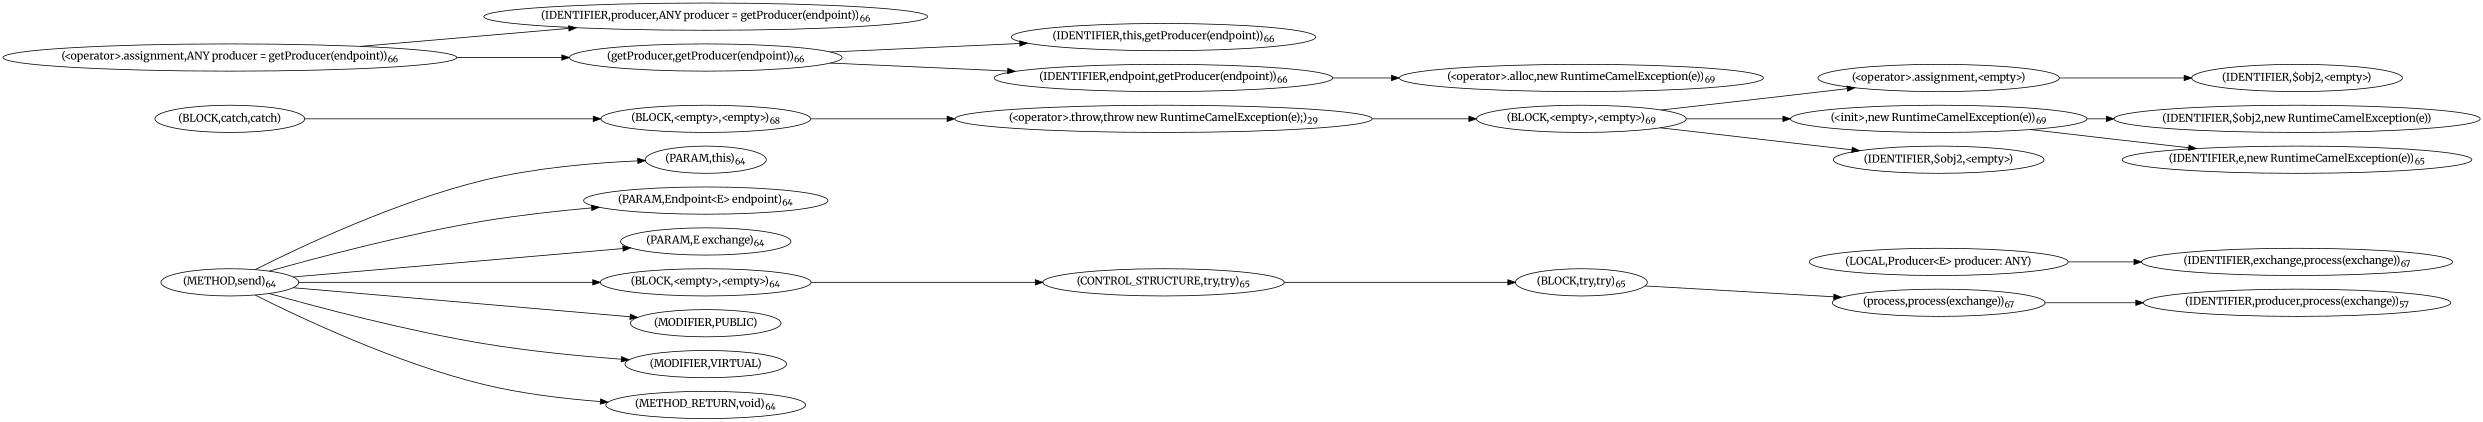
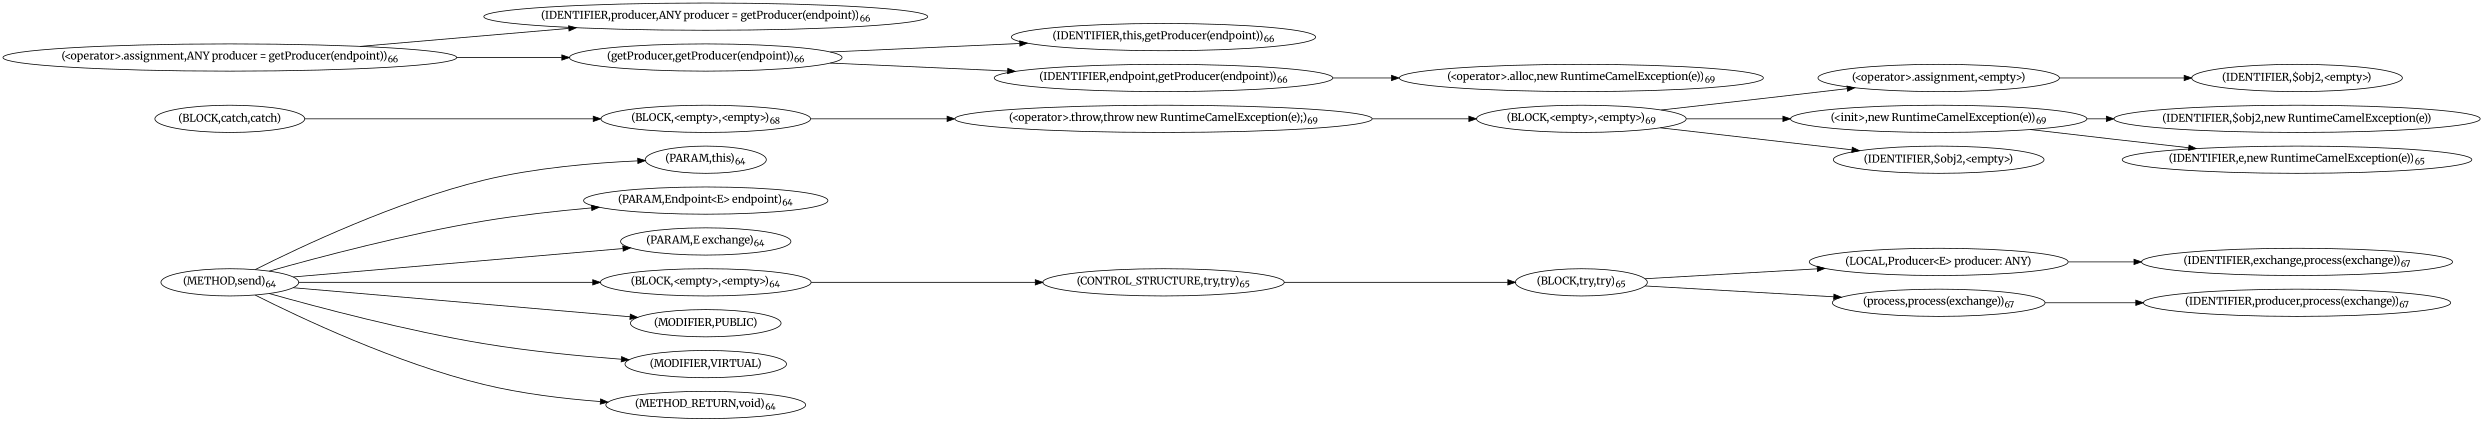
(1313, 118) -> (1313, 118)
none -> (1731, 274)
(2404, 302) -> (2404, 302)
